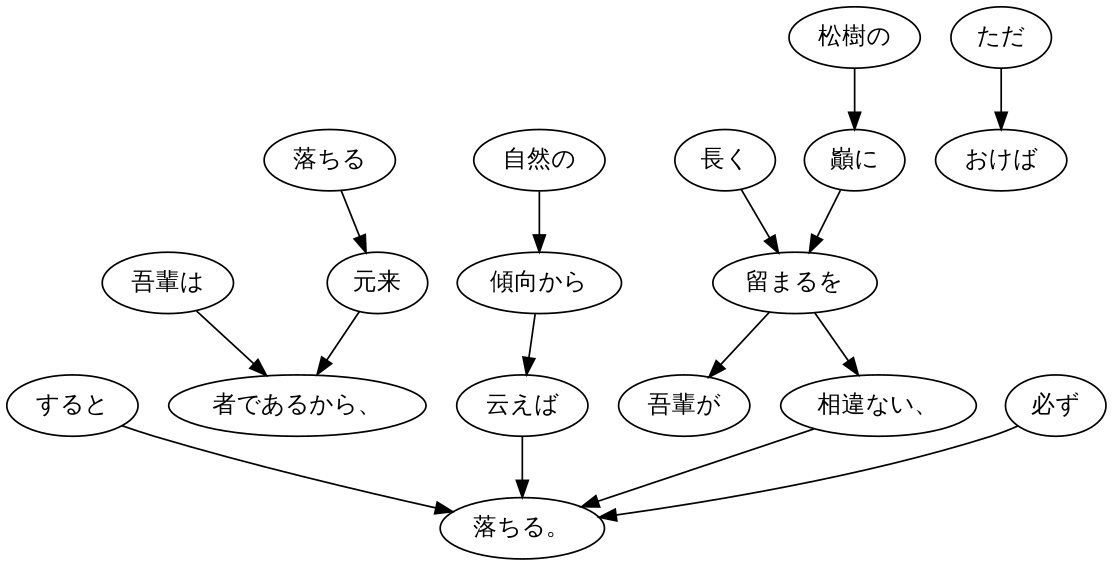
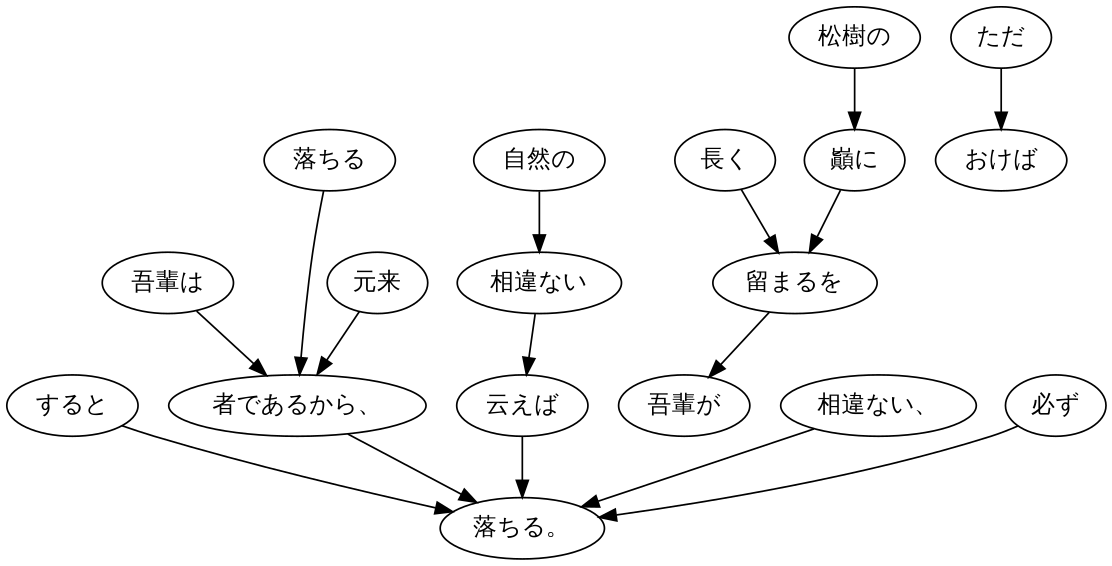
(350, 214) -> (310, 274)
(539, 283) -> (539, 283)
(832, 337) -> none
none -> (405, 464)
